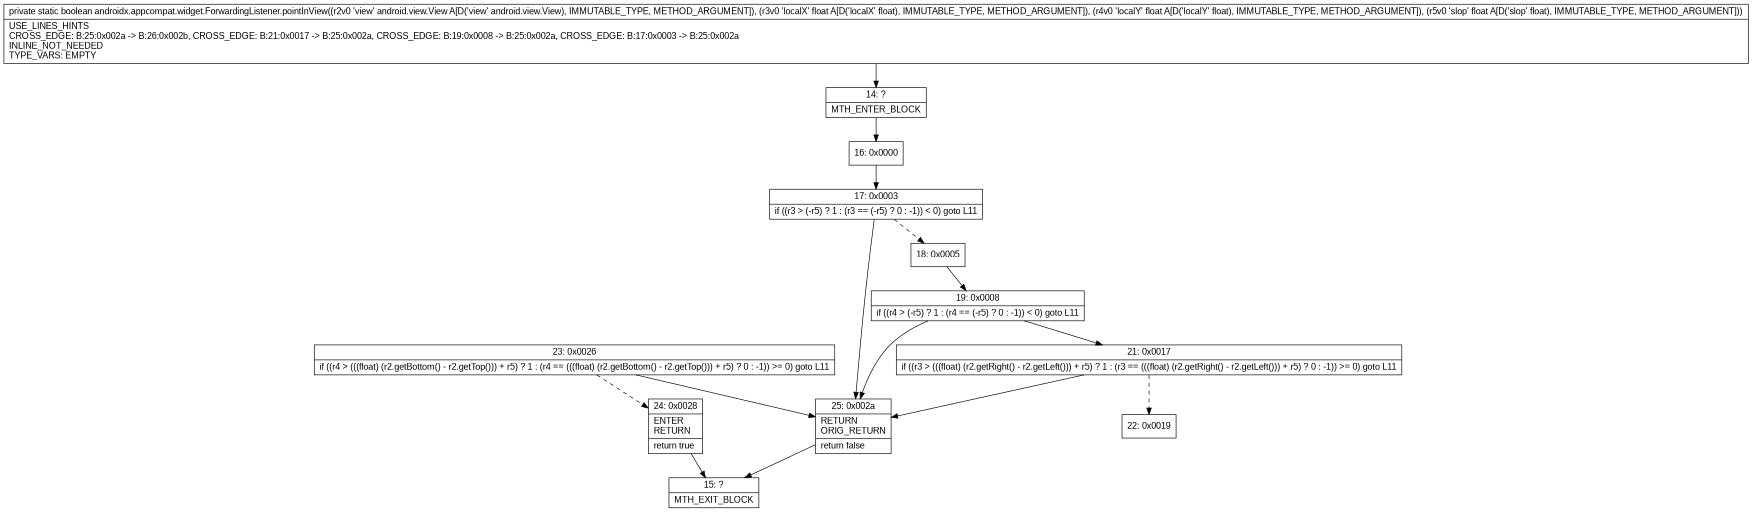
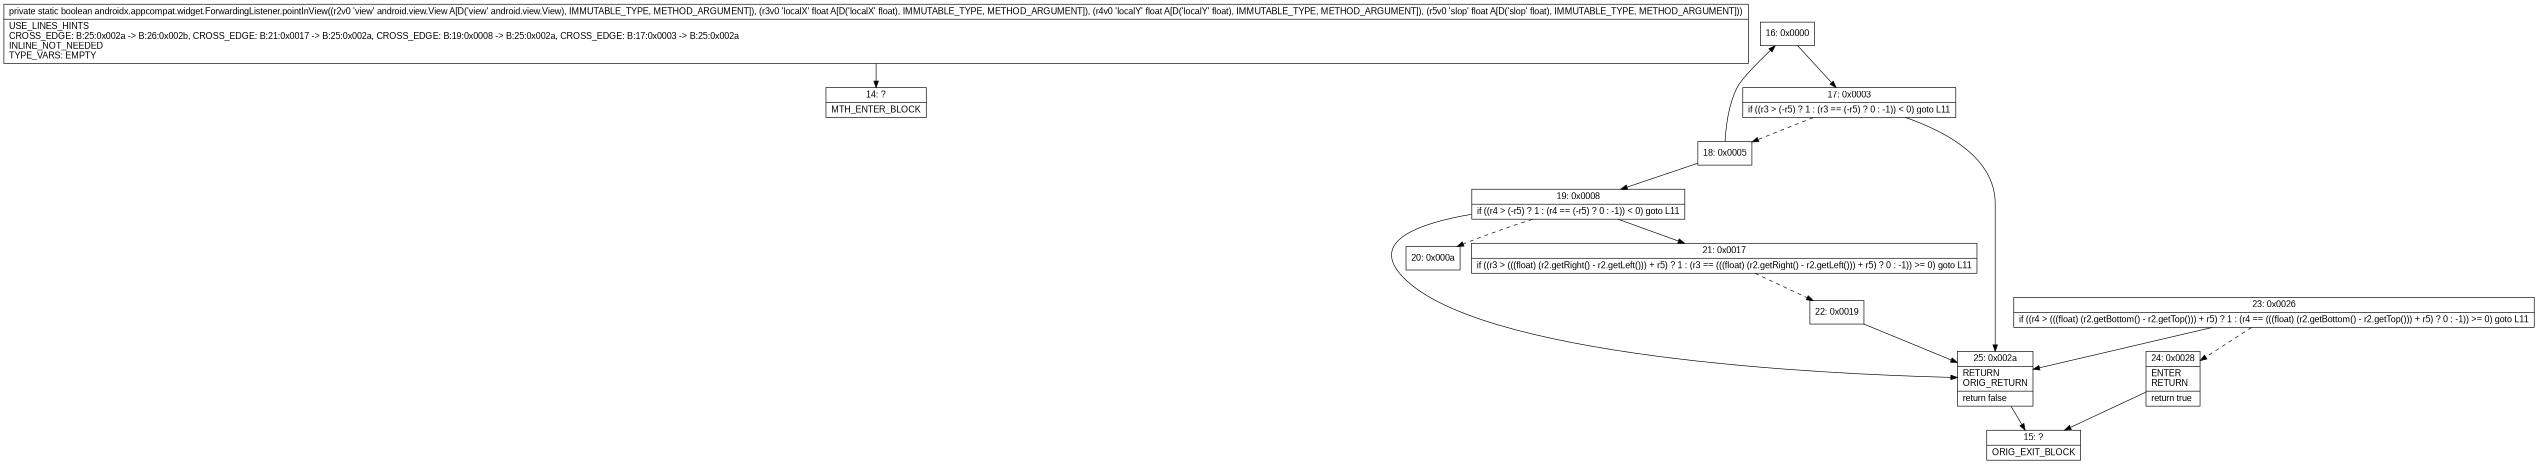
(876, 126) -> (1736, 90)
none -> (1433, 258)
(991, 395) -> (1908, 342)
(714, 500) -> (2034, 452)
